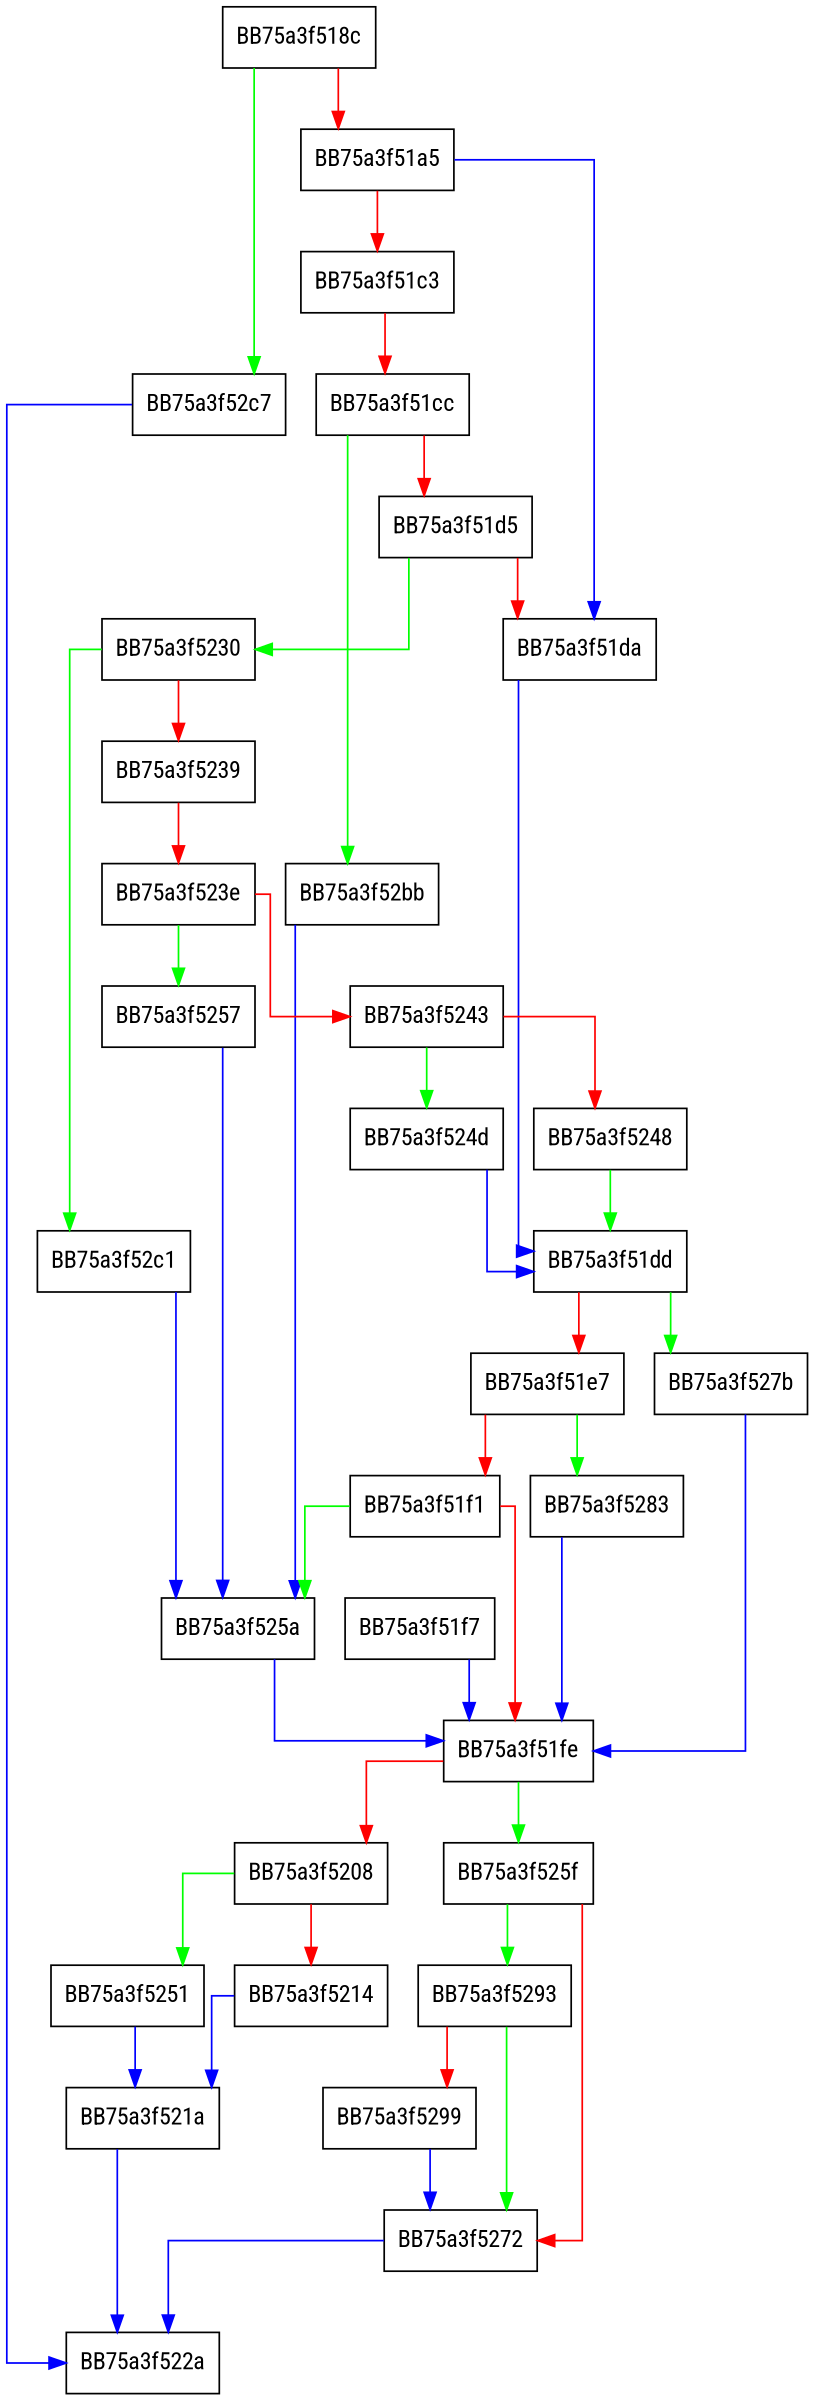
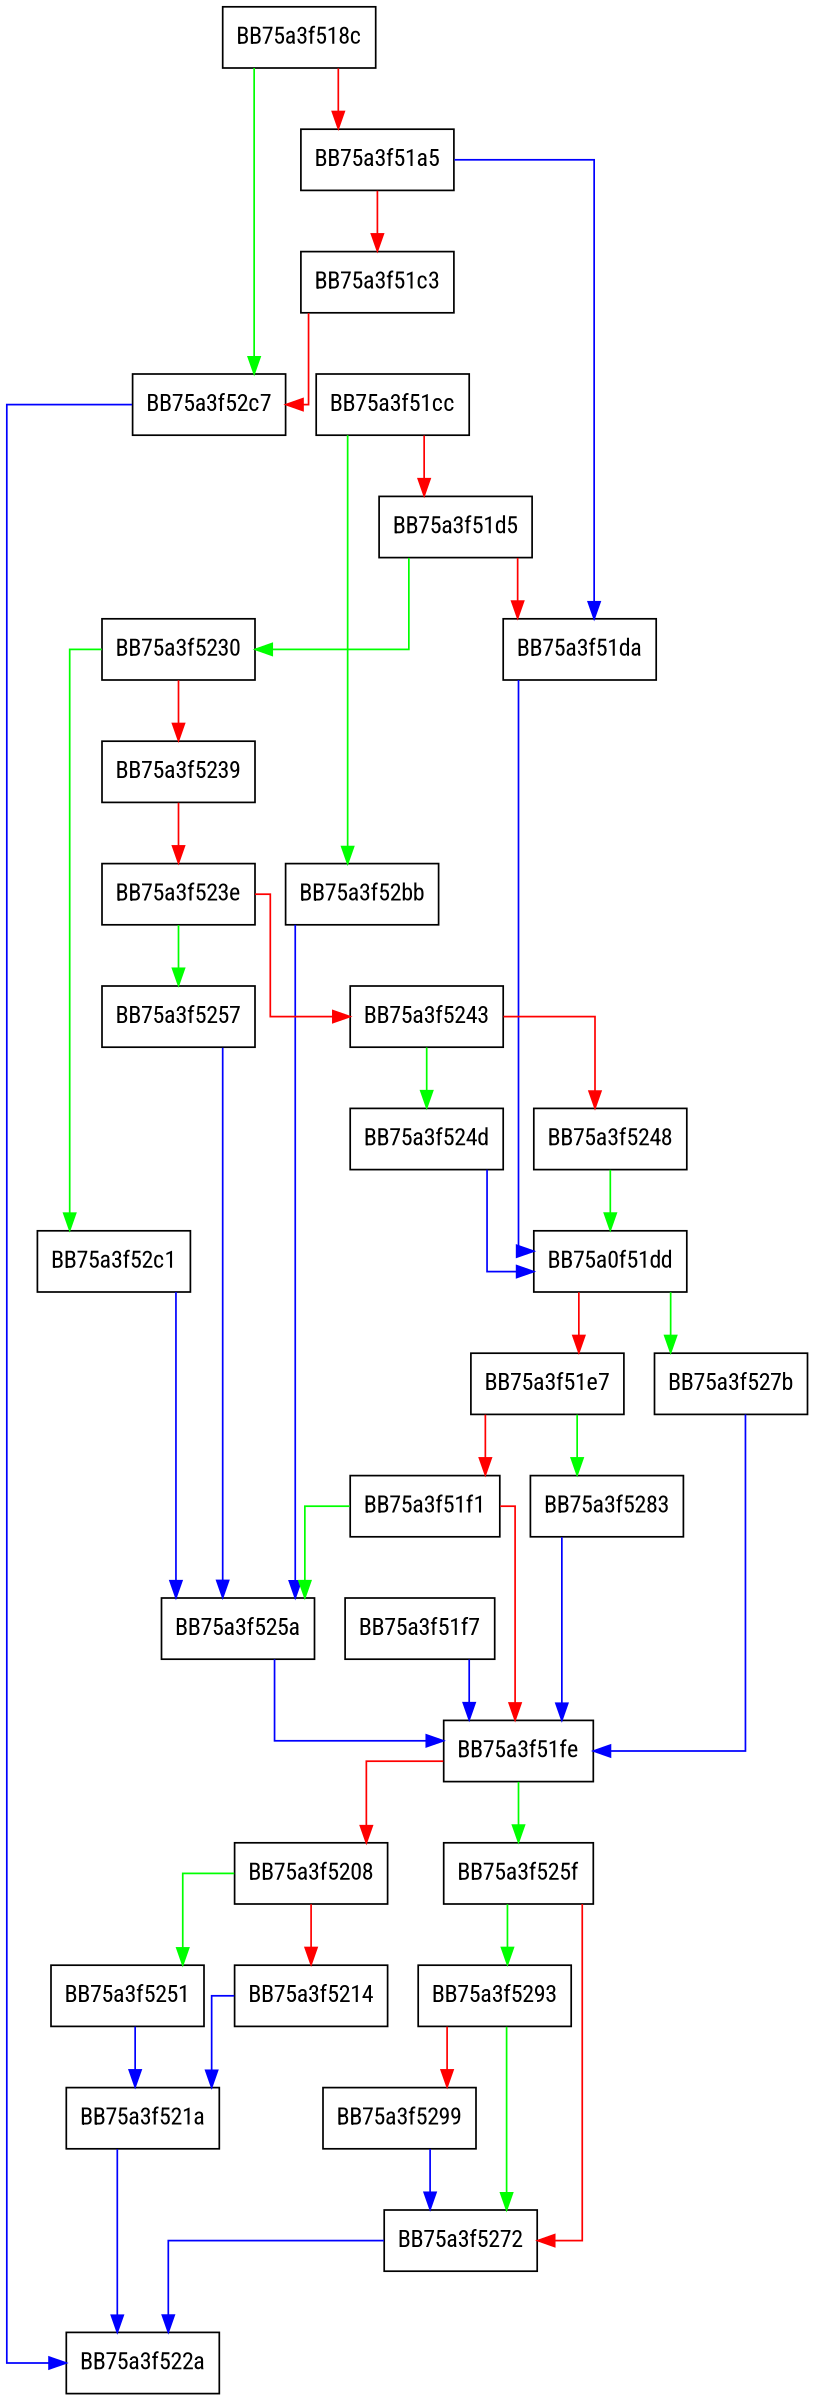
(385, 335) -> (309, 362)
(610, 1261) -> (610, 1261)
